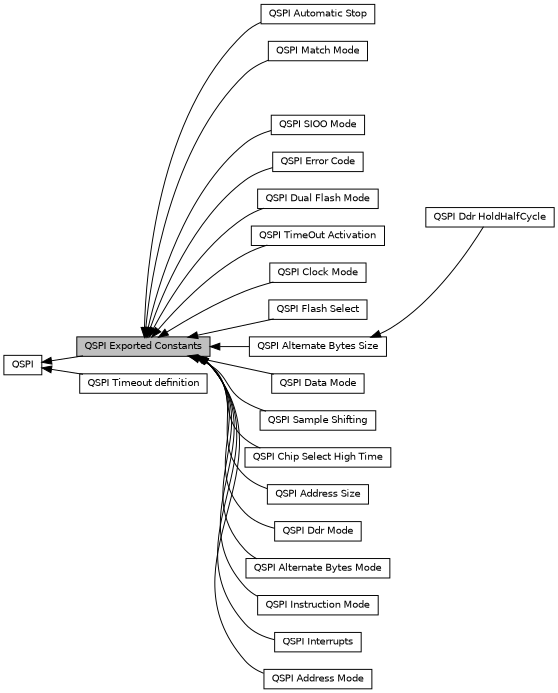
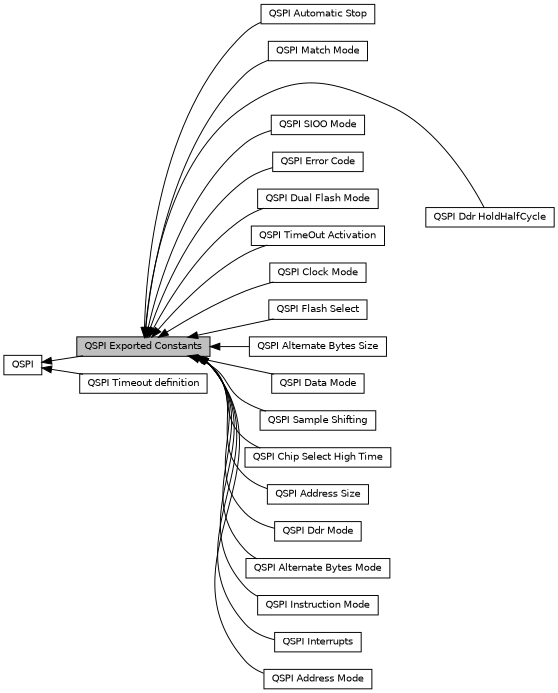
(438, 287) -> (265, 95)
